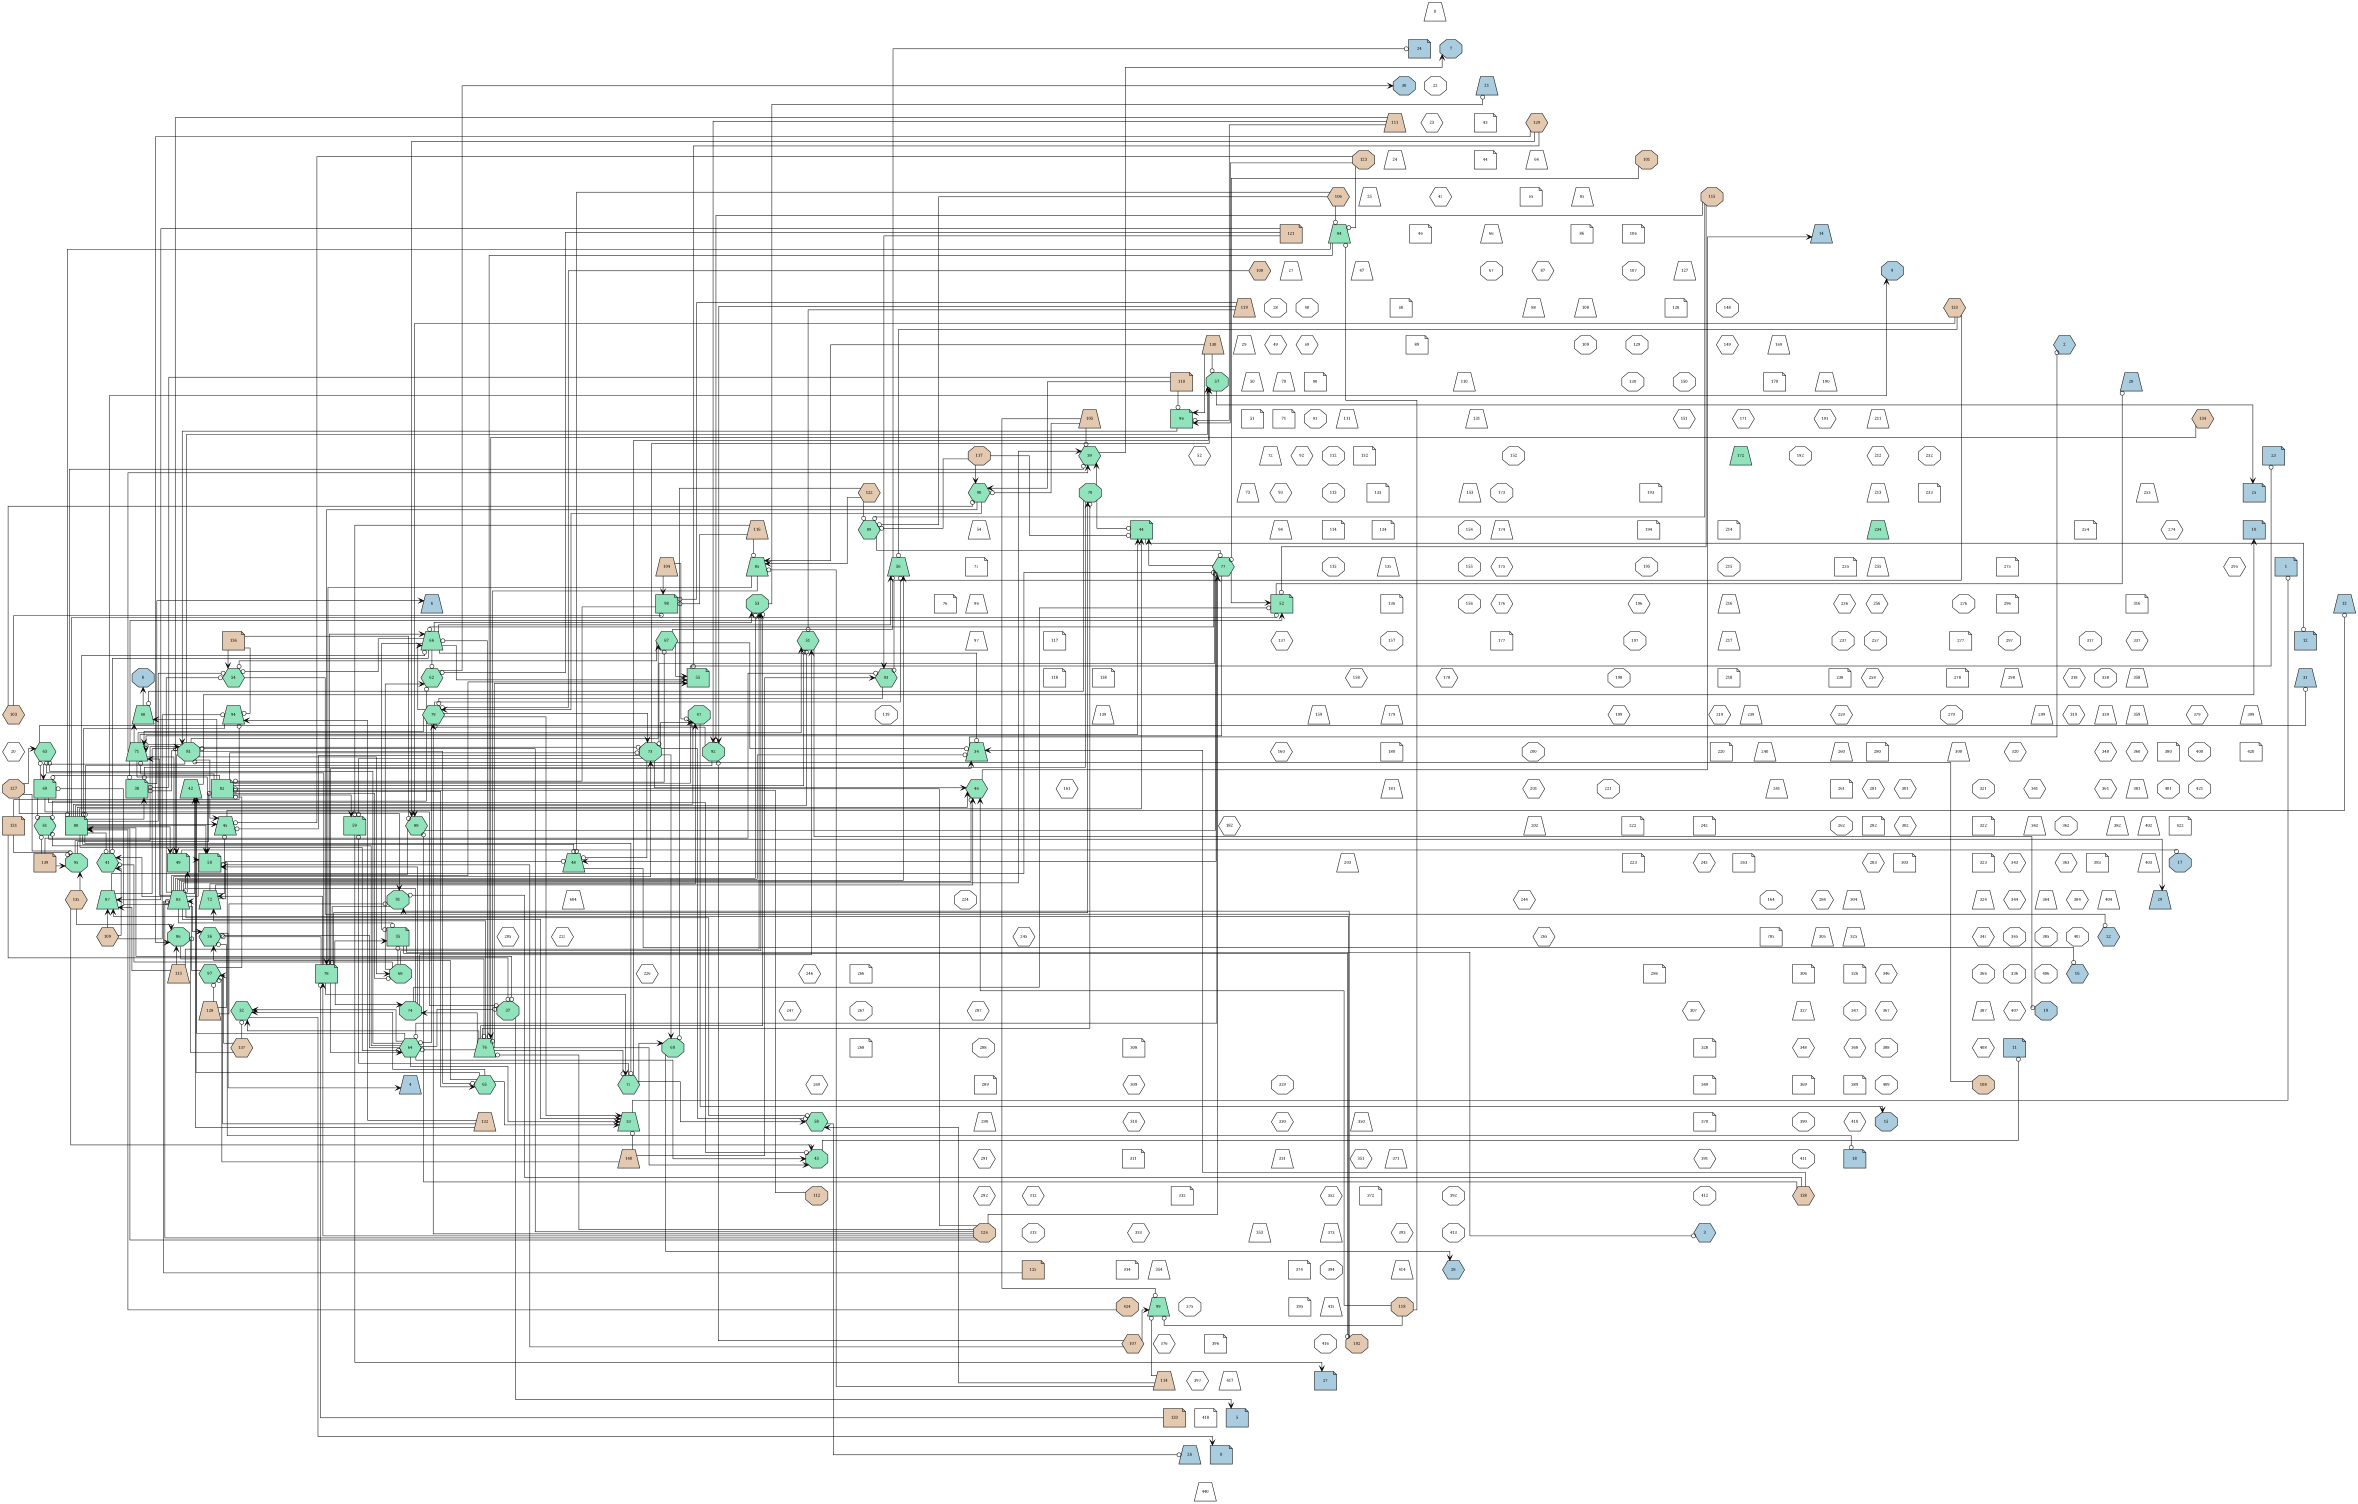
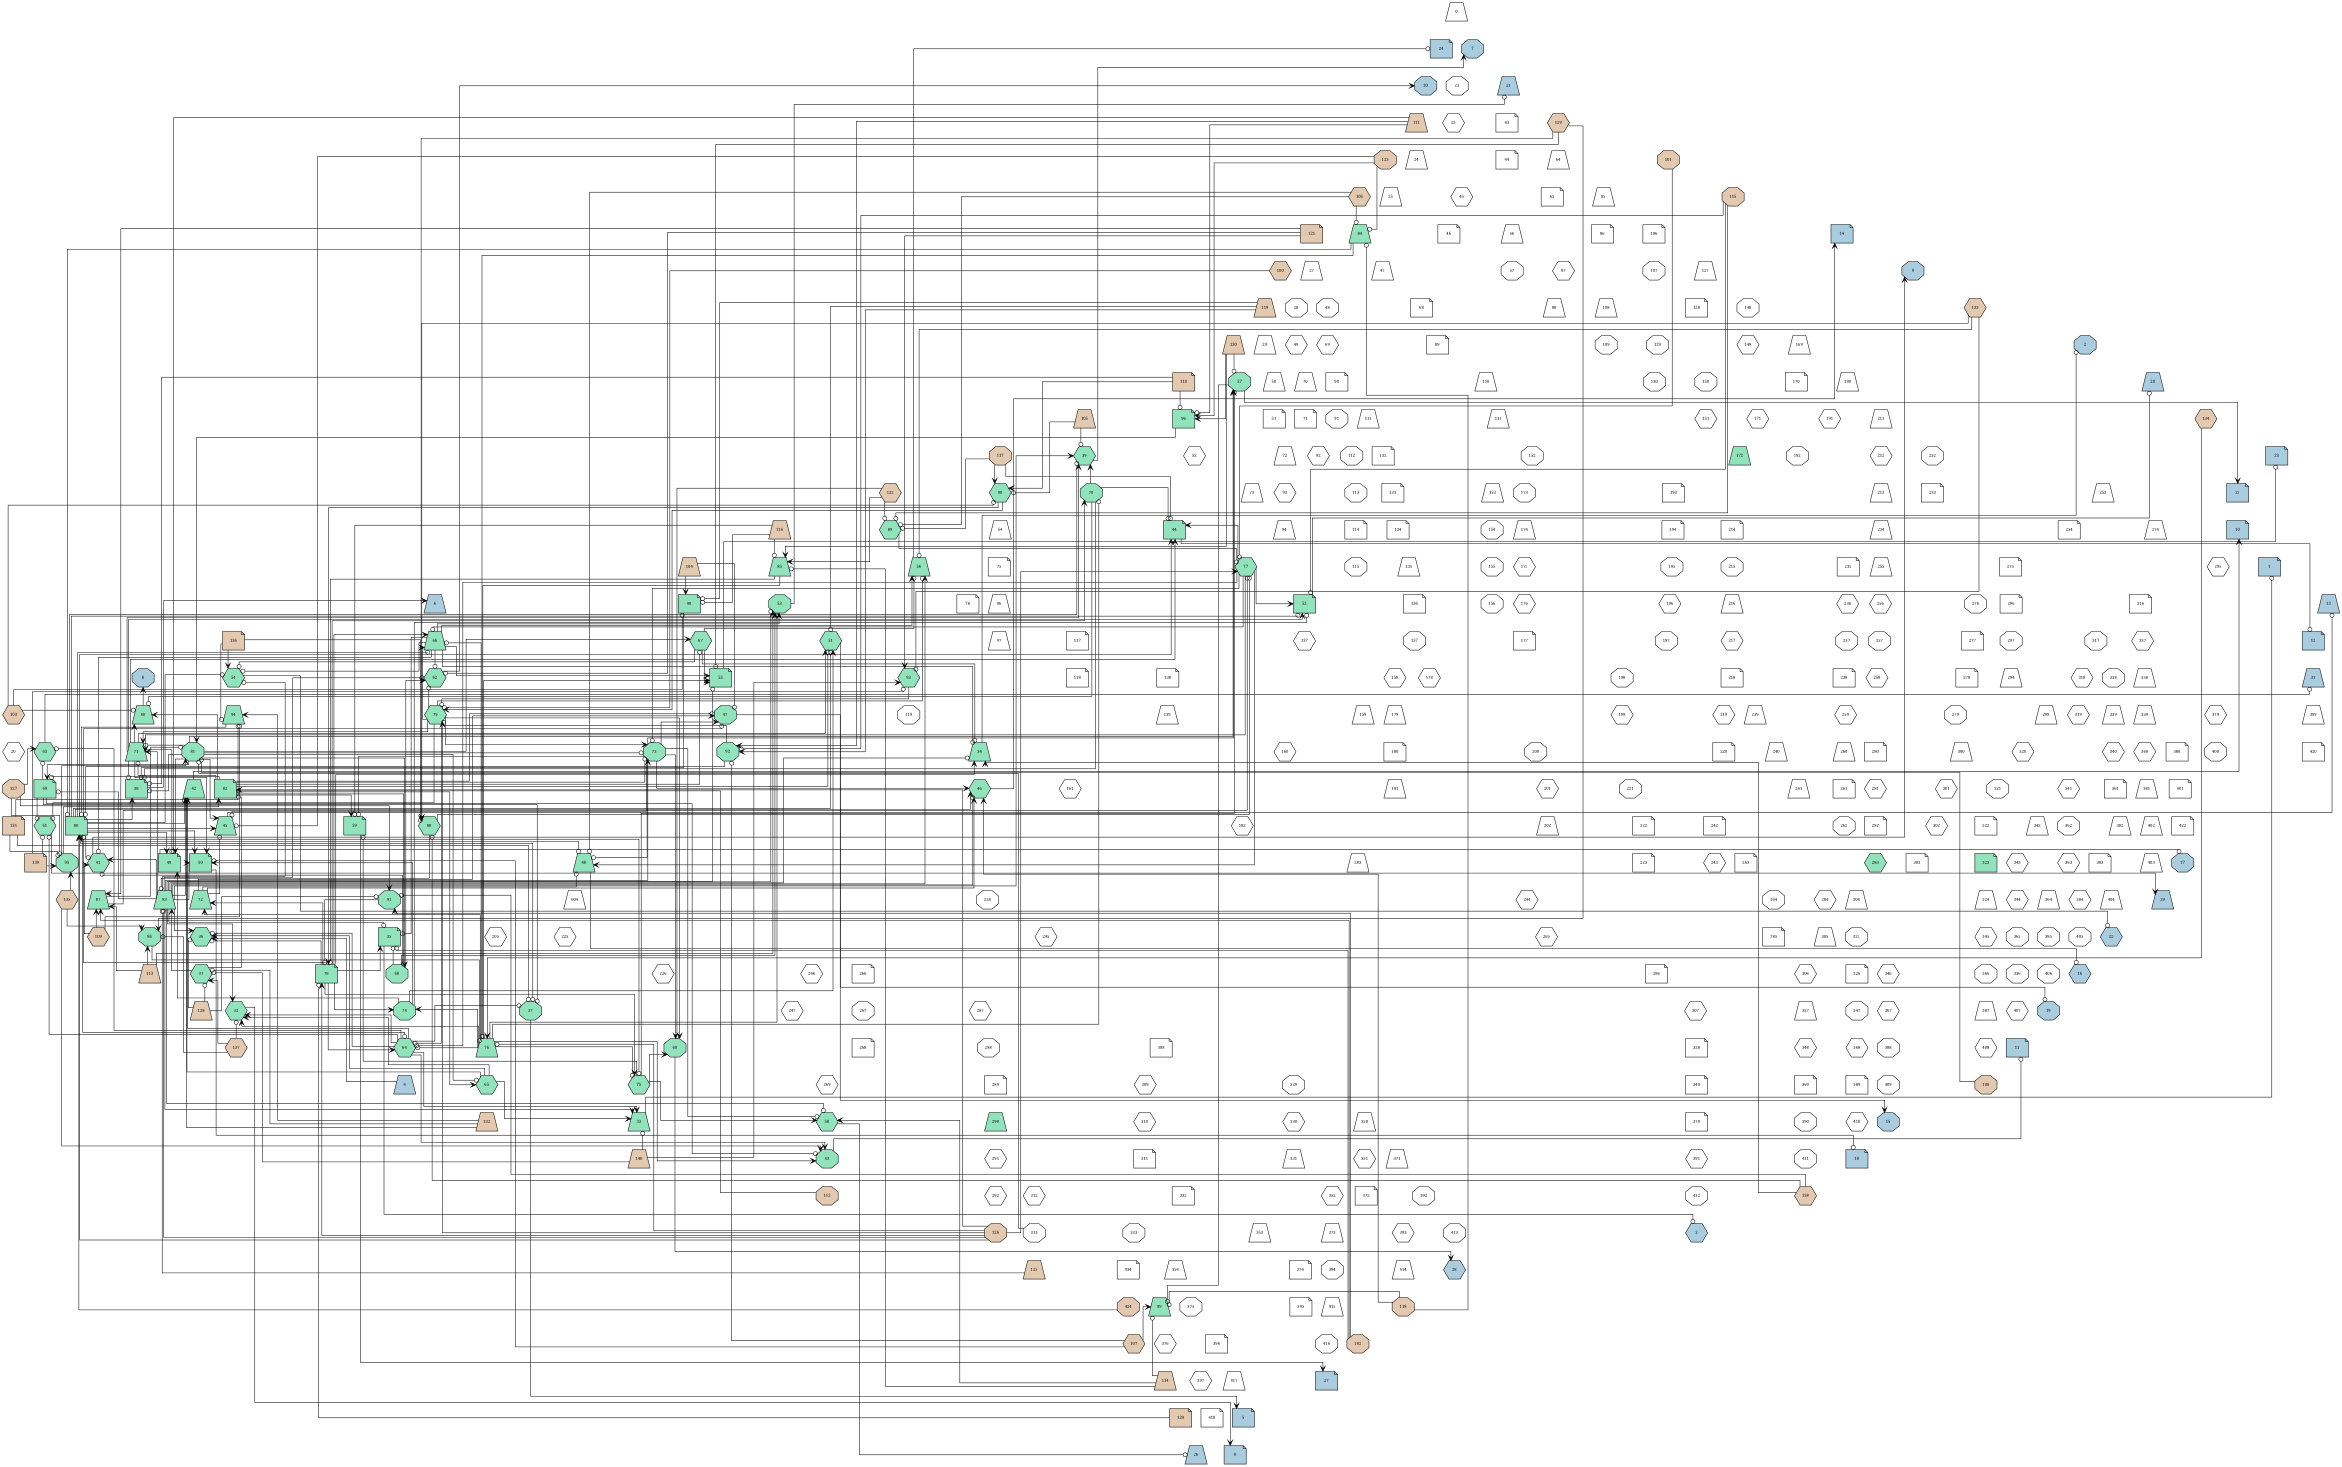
(1821, 234) -> (1842, 234)
(2065, 345) -> (2085, 345)
(1878, 530) -> (1881, 530)
(2172, 530) -> (2156, 530)
(1729, 641) -> (1732, 641)
(2012, 678) -> (2011, 678)
none -> (85, 710)
none -> (293, 762)
(277, 773) -> (135, 963)
(534, 781) -> (486, 768)
(826, 789) -> (963, 896)
(2106, 789) -> (2115, 789)
(2168, 789) -> (2180, 789)
(2200, 789) -> none
none -> (147, 824)
(161, 842) -> (120, 807)
(1873, 863) -> (1875, 863)
(1983, 863) -> (1986, 863)
(1002, 893) -> (1218, 716)
(546, 900) -> (680, 758)
(1854, 937) -> (1856, 937)
none -> (233, 947)
(1063, 953) -> (1066, 951)
(1803, 974) -> (1806, 974)
(535, 1044) -> (834, 773)
(238, 1088) -> (347, 970)
(985, 1122) -> (996, 1122)
(1139, 1233) -> (1134, 1233)
(1033, 1270) -> (1034, 1270)
(1205, 1492) -> none
